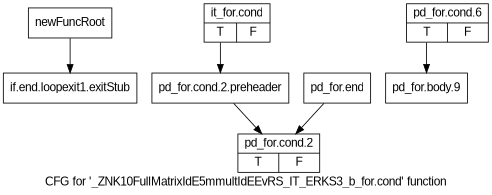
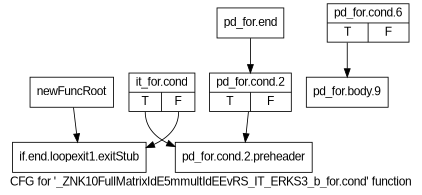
(245, 116) -> (247, 123)
none -> (171, 132)
